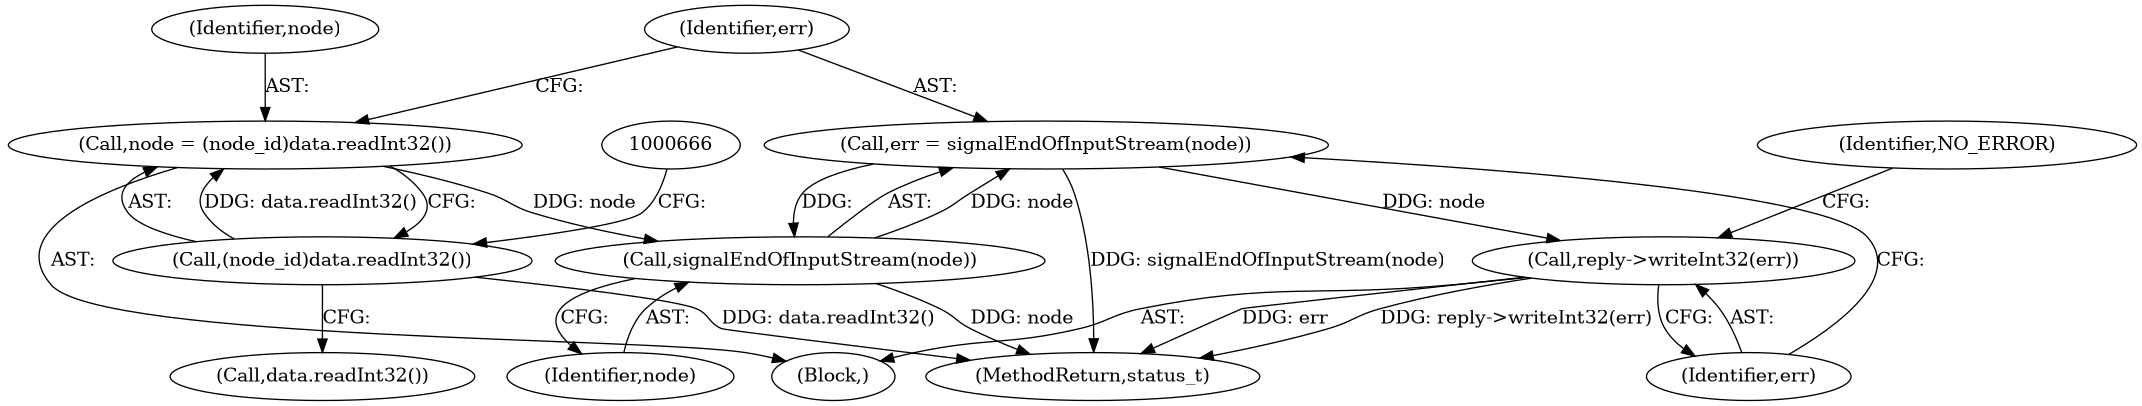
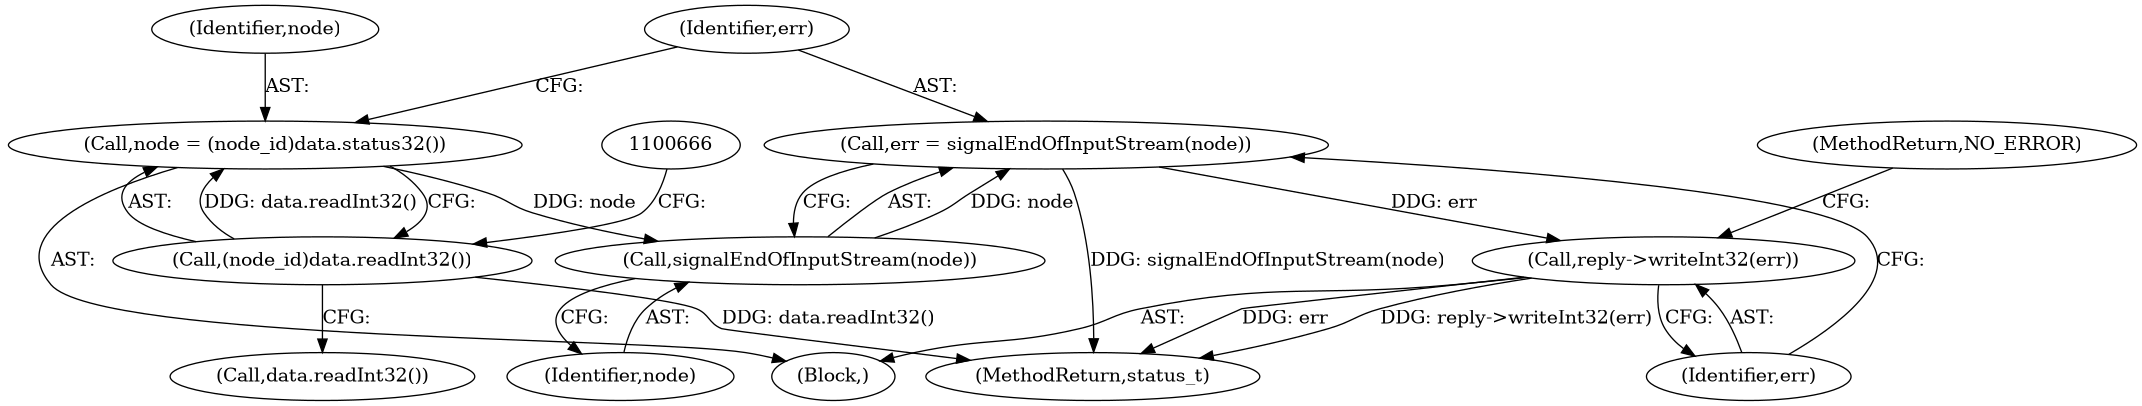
(265, 145) -> (265, 145)
(671, 145) -> (671, 145)
(1947, 145) -> (1947, 145)
(830, 203) -> (830, 203)
(1434, 203) -> (1434, 203)
(948, 314) -> none
